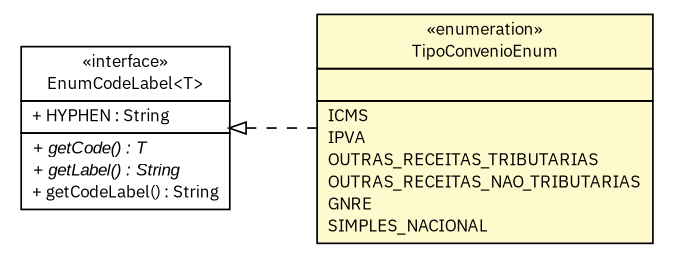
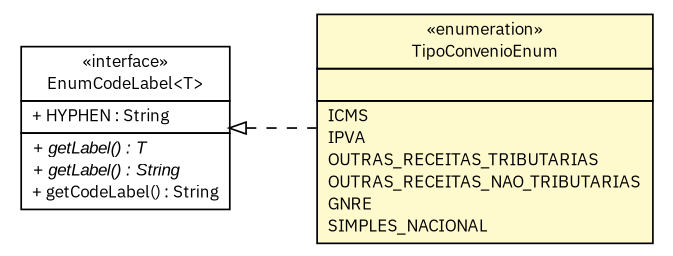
(90, 148) -> (90, 148)
